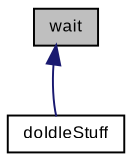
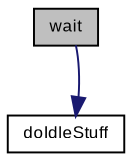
(53, 91) -> (79, 71)
